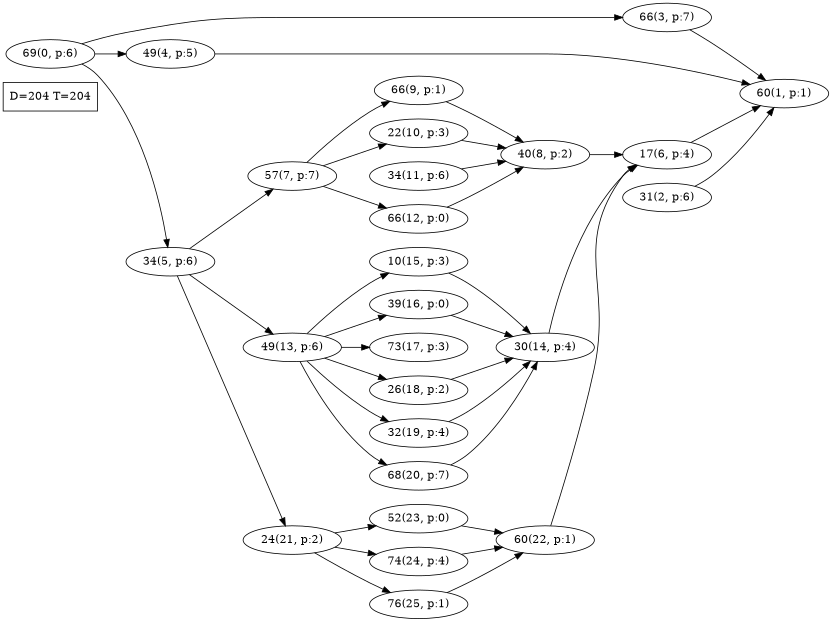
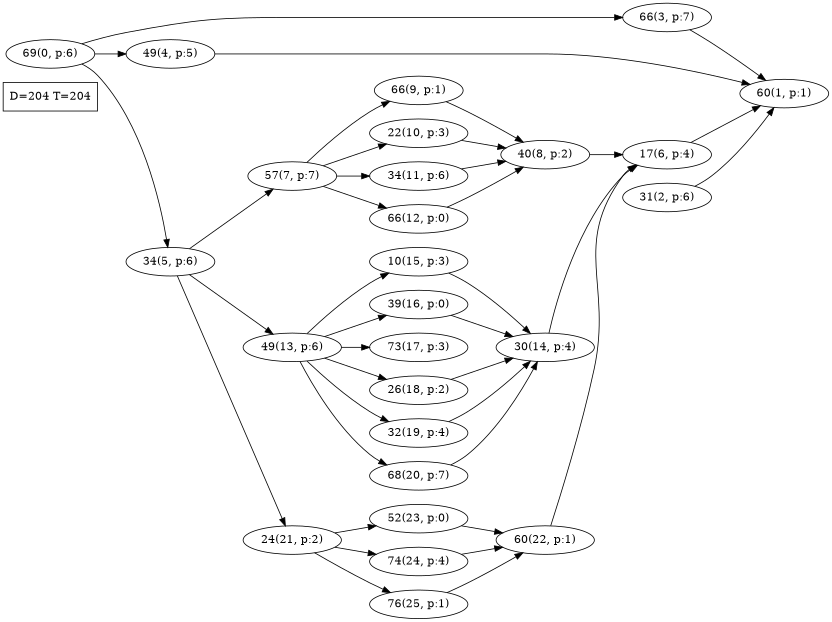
none -> (349, 176)
